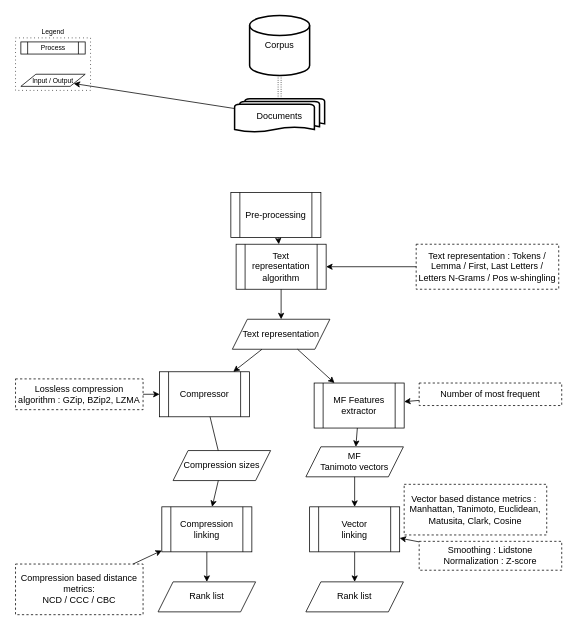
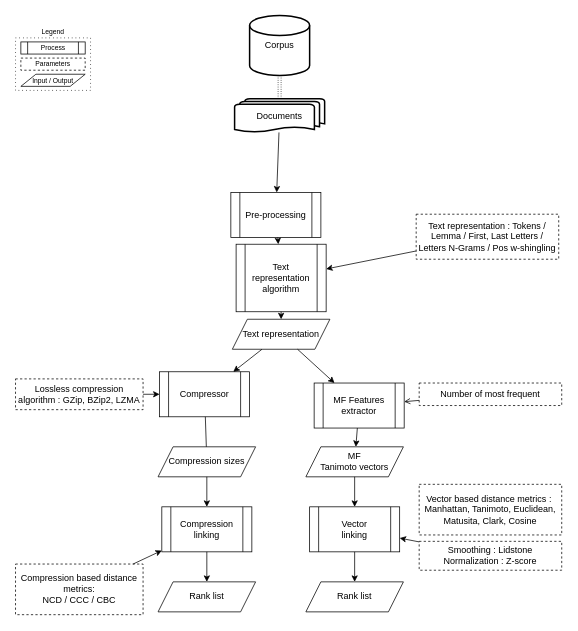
none -> (53, 64)
(157, 96) -> (278, 161)
(281, 267) -> (281, 278)
(487, 267) -> (487, 237)
(410, 401) -> (409, 401)
(222, 465) -> (207, 462)
(475, 509) -> (490, 509)
